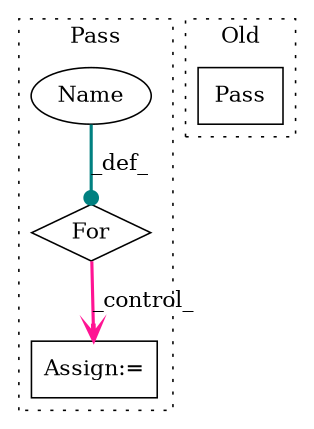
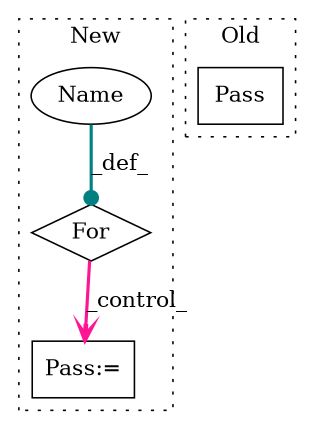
(96, 37) -> (96, 37)
(94, 369) -> (83, 369)
